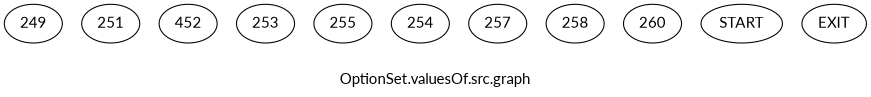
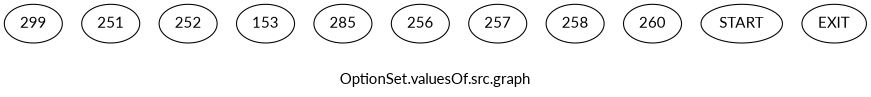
(33, 24) -> (33, 24)
(188, 24) -> (188, 24)
(266, 24) -> (266, 24)
(343, 24) -> (343, 24)
(420, 24) -> (420, 24)
